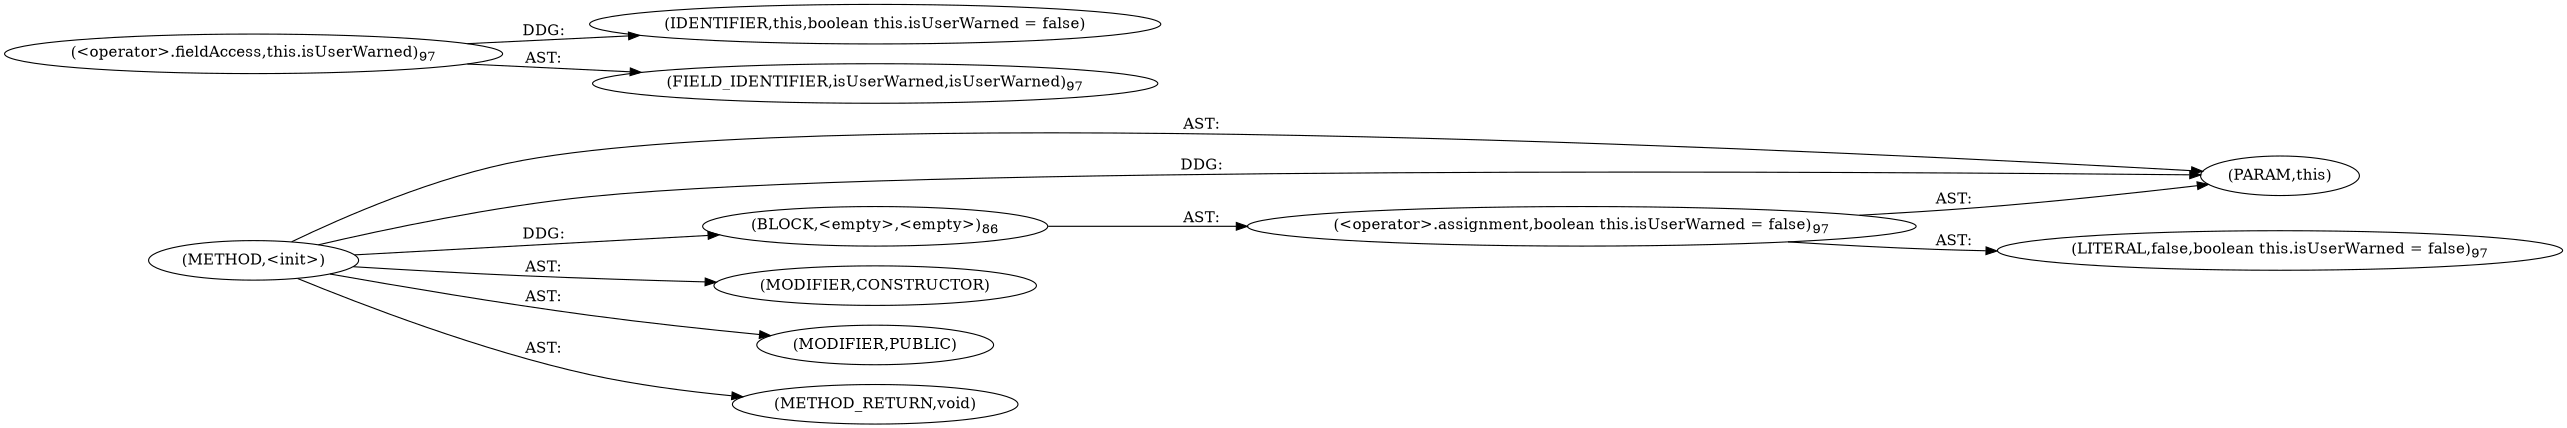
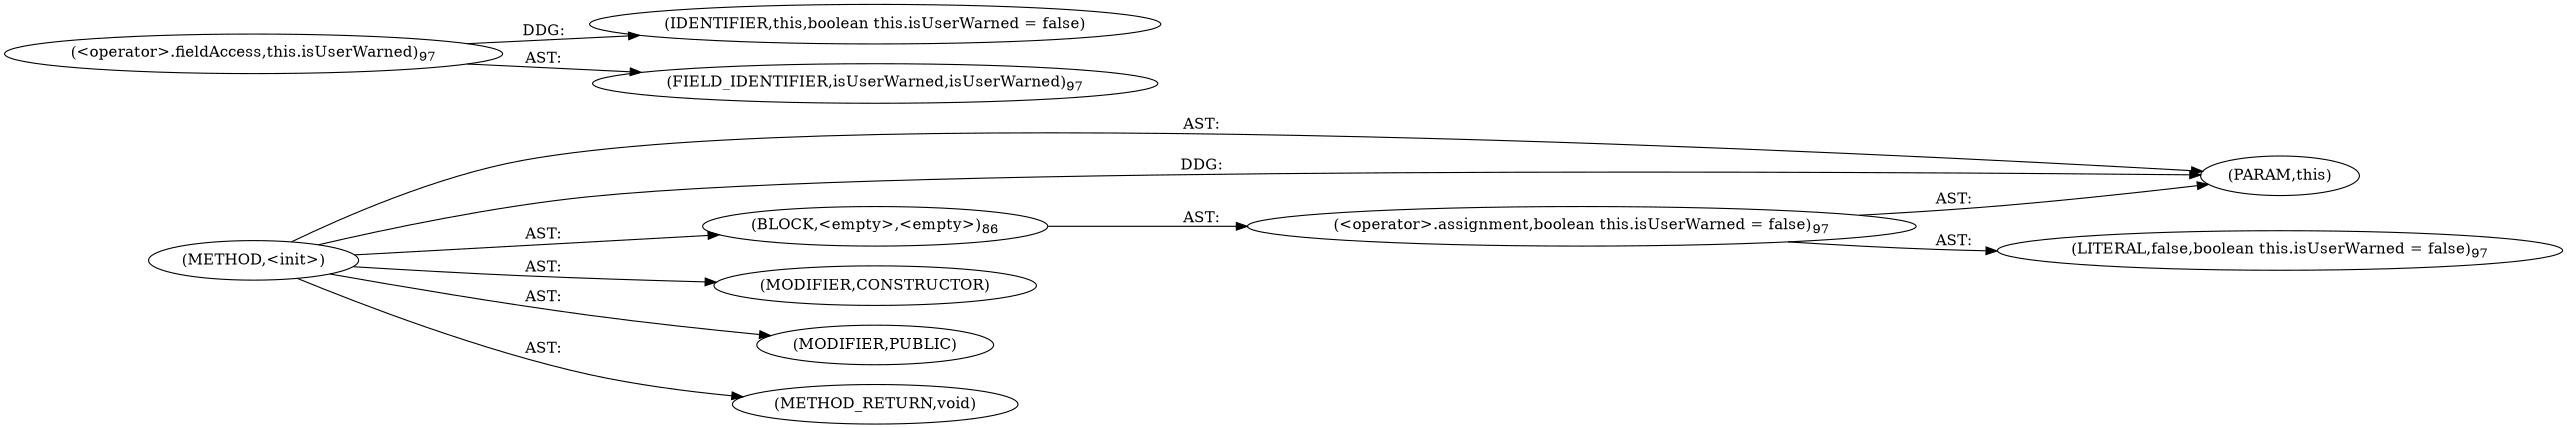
(546, 235) -> (546, 235)
